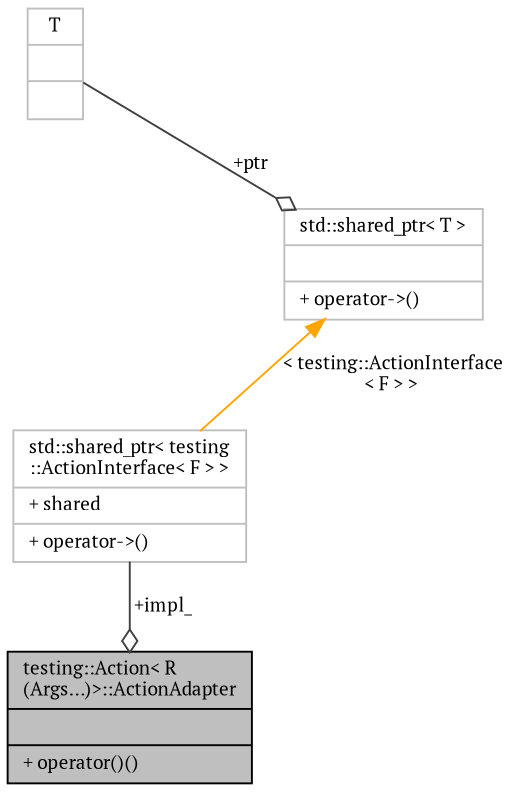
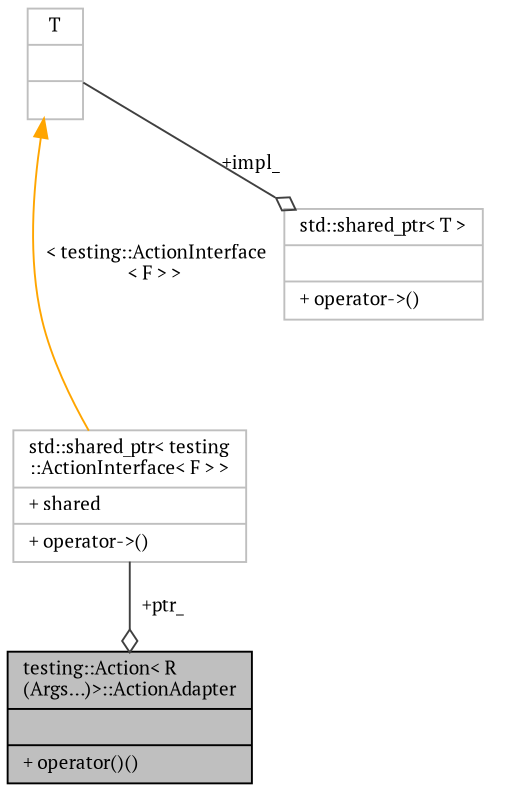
(249, 164) -> (249, 164)
(255, 382) -> (37, 289)
(161, 607) -> (161, 607)
